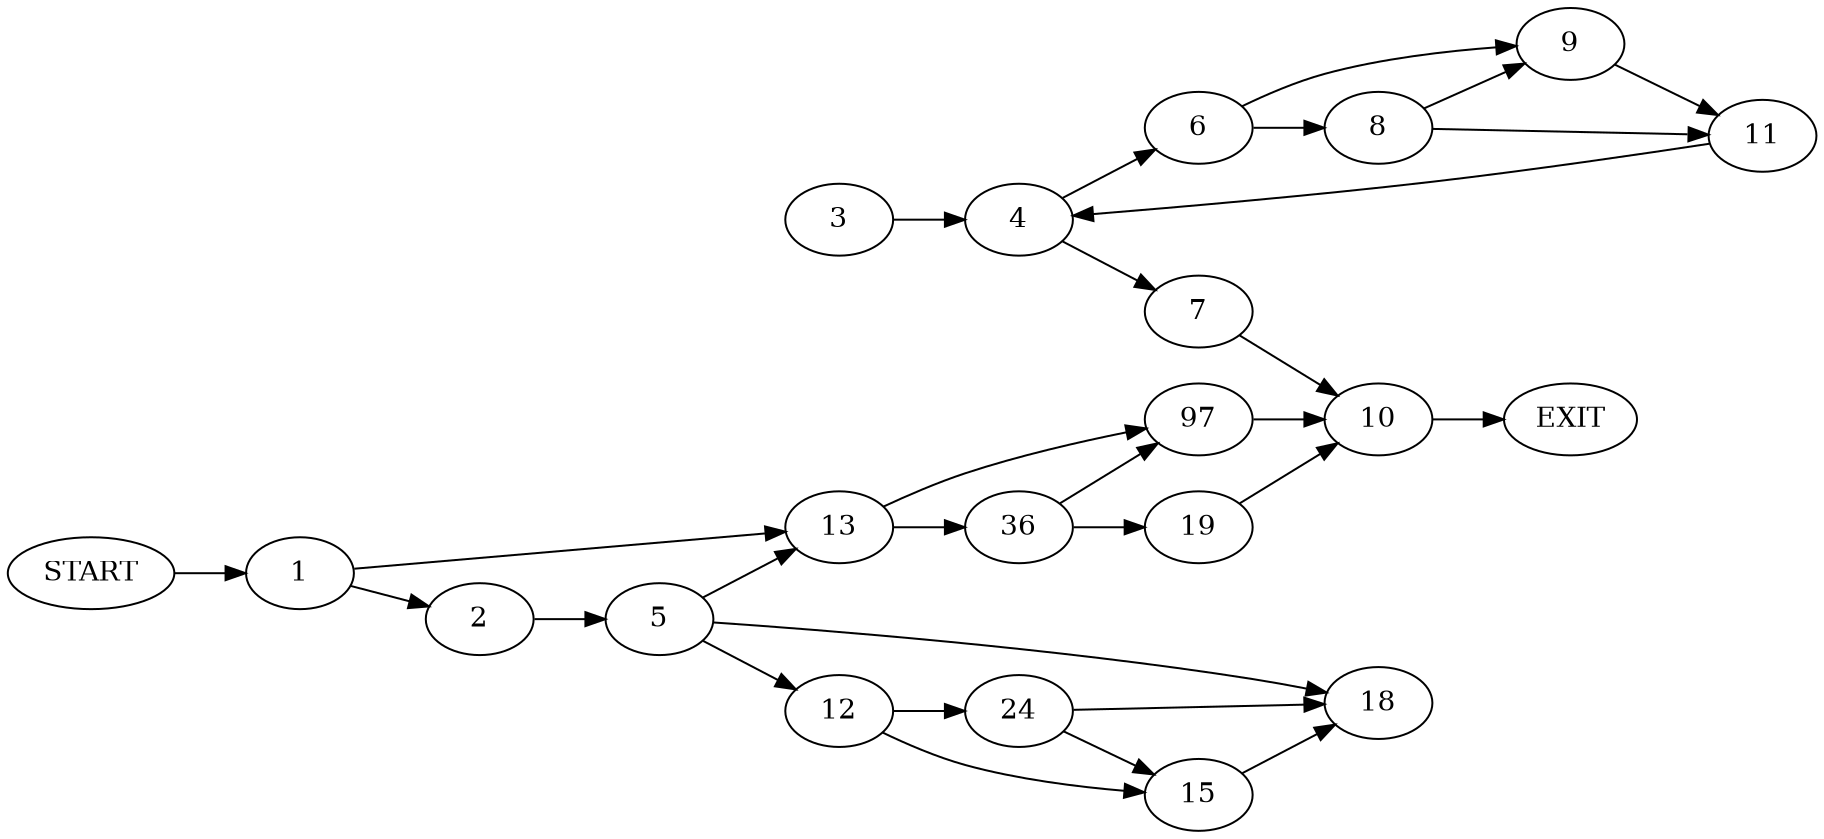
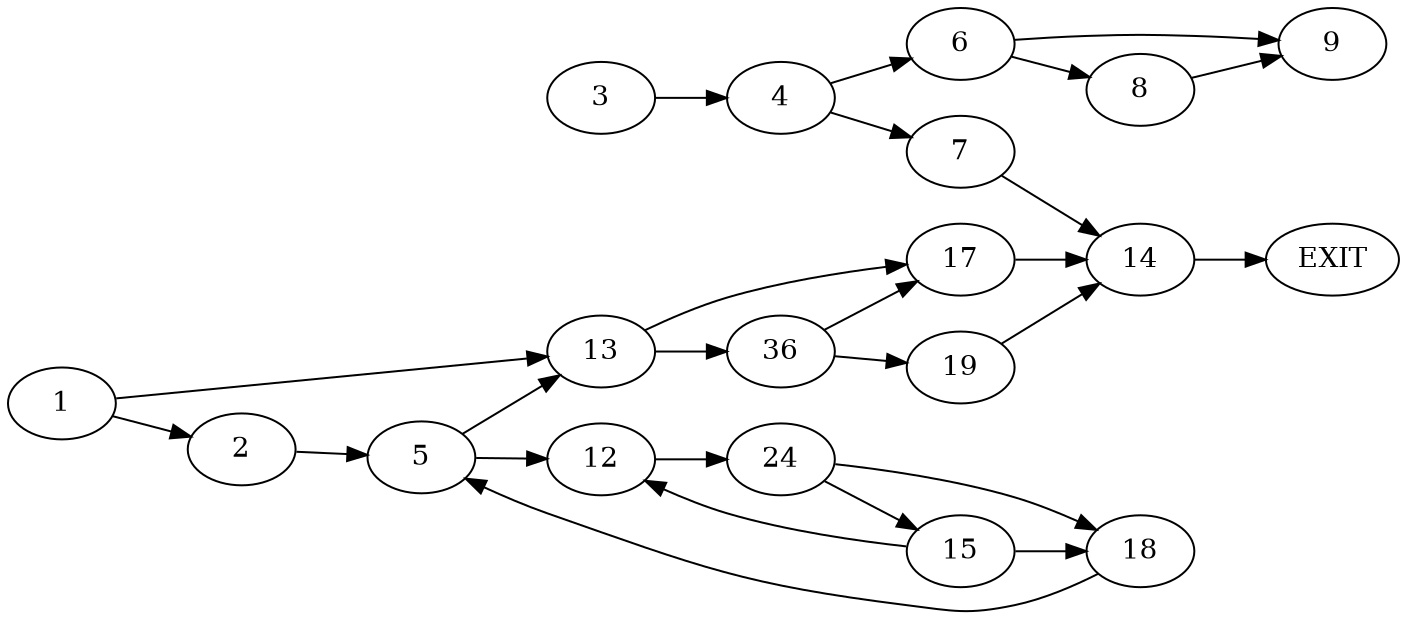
(1763, 136) -> none
(1199, 419) -> (961, 260)
(1378, 419) -> (1140, 260)
(91, 573) -> none
(1011, 648) -> (787, 586)
(1000, 773) -> (783, 527)
